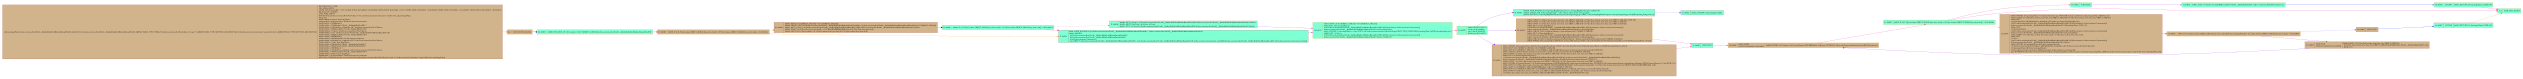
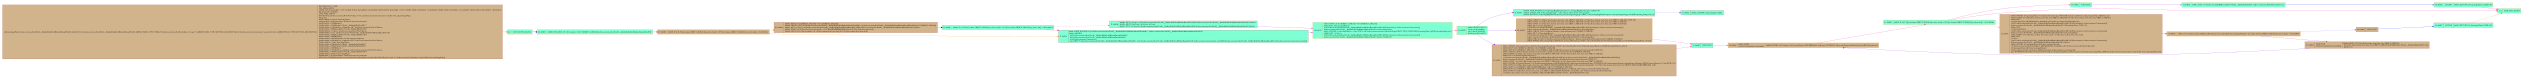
(520, 32) -> (520, 32)
